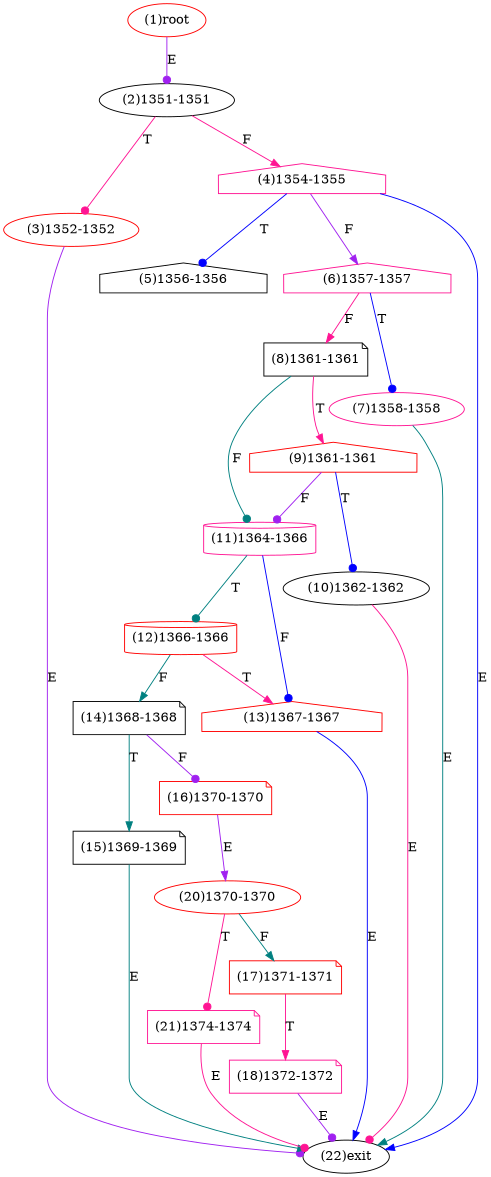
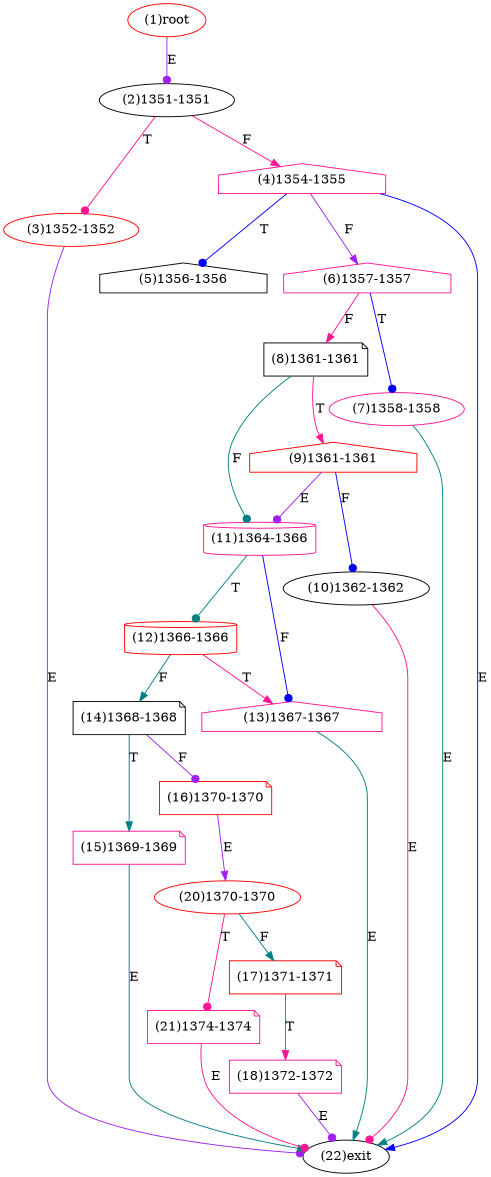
(305, 499) -> (305, 499)
(345, 499) -> (345, 499)
(292, 718) -> (292, 718)
(129, 848) -> (129, 848)
(367, 922) -> (367, 922)
